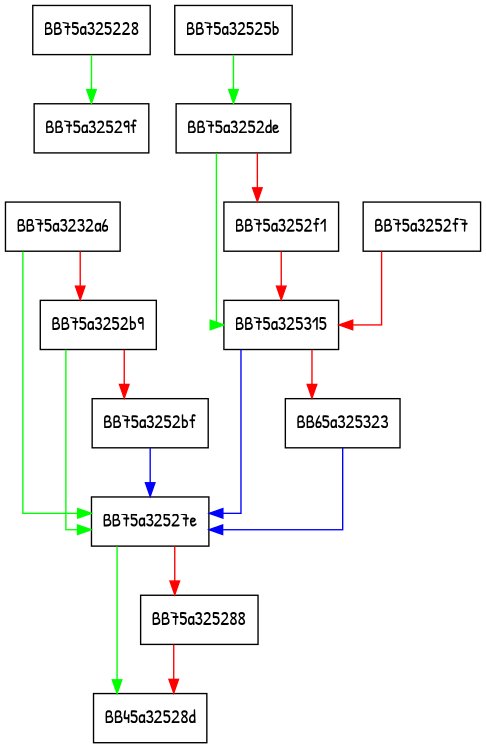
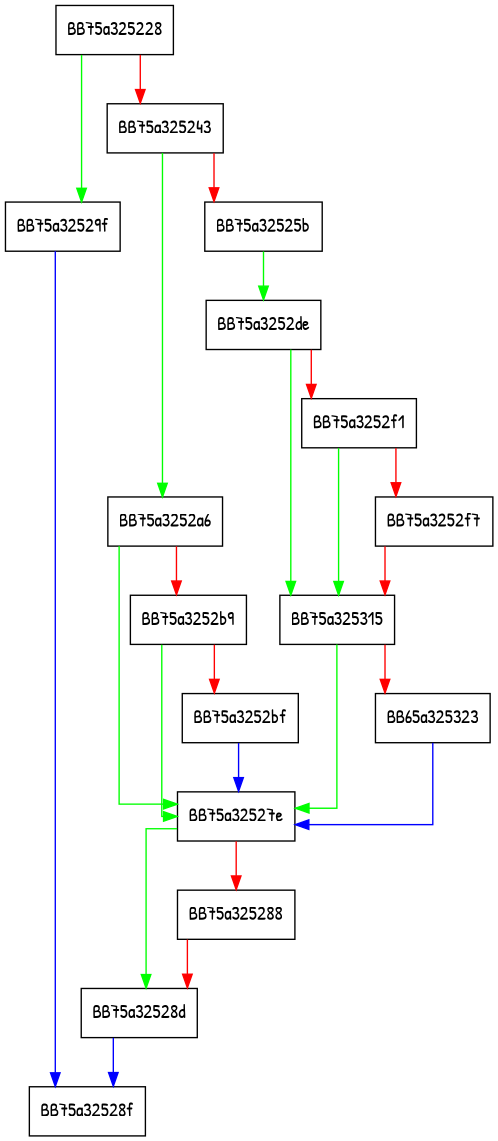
none -> (165, 128)
(63, 227) -> (165, 522)
(281, 269) -> (339, 515)
(241, 441) -> (337, 740)
none -> (396, 465)
(150, 718) -> (139, 1013)
none -> (87, 1111)
